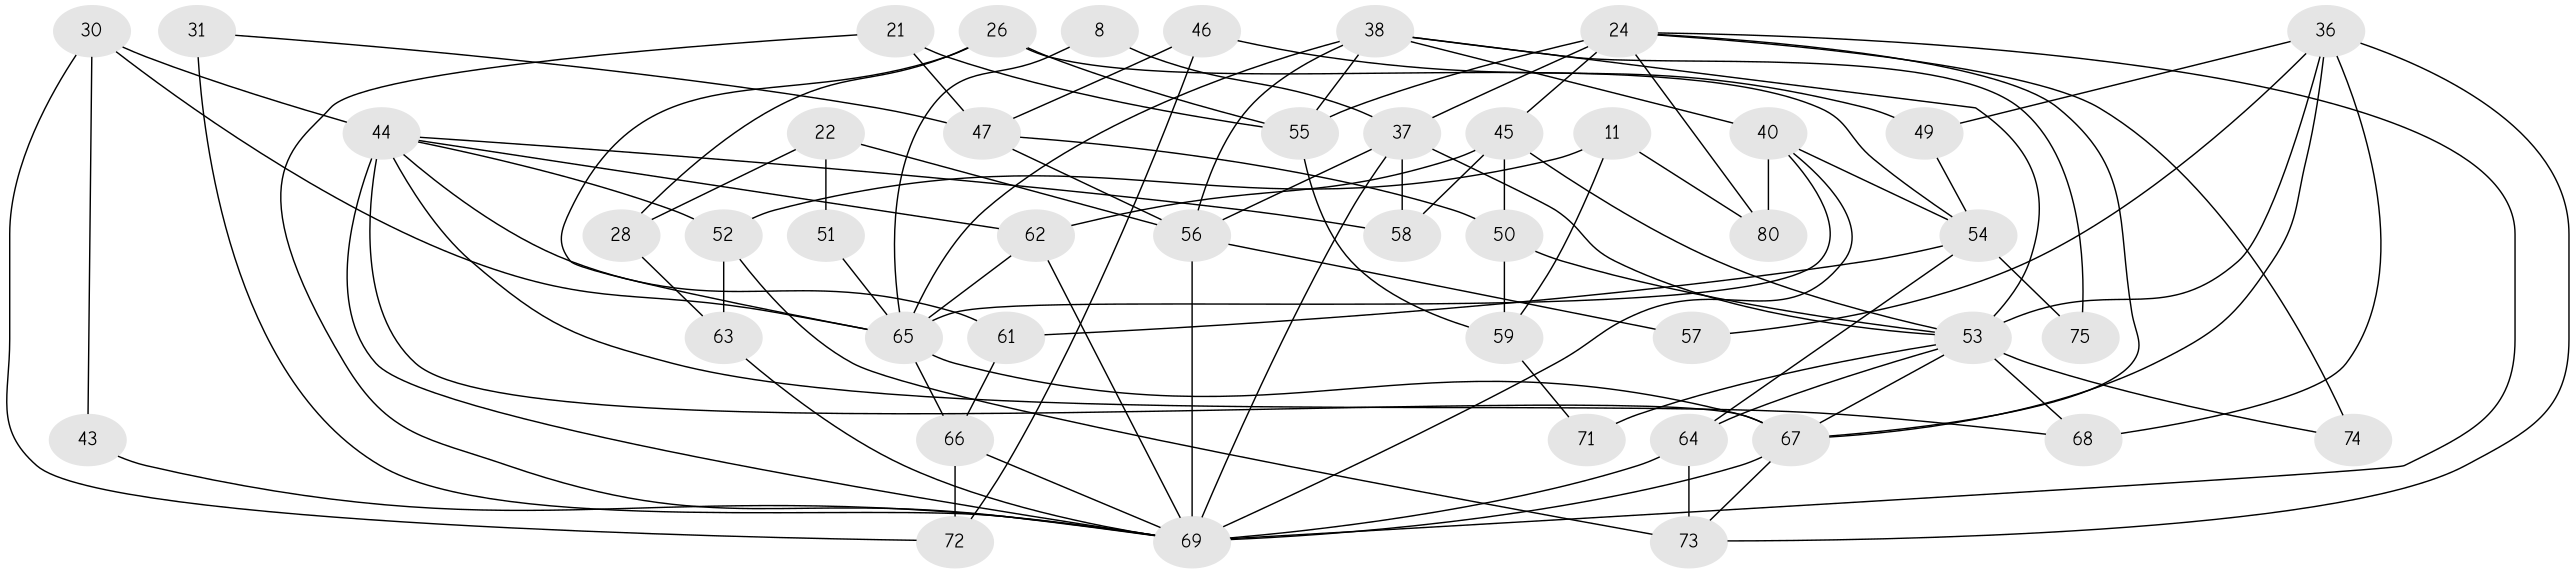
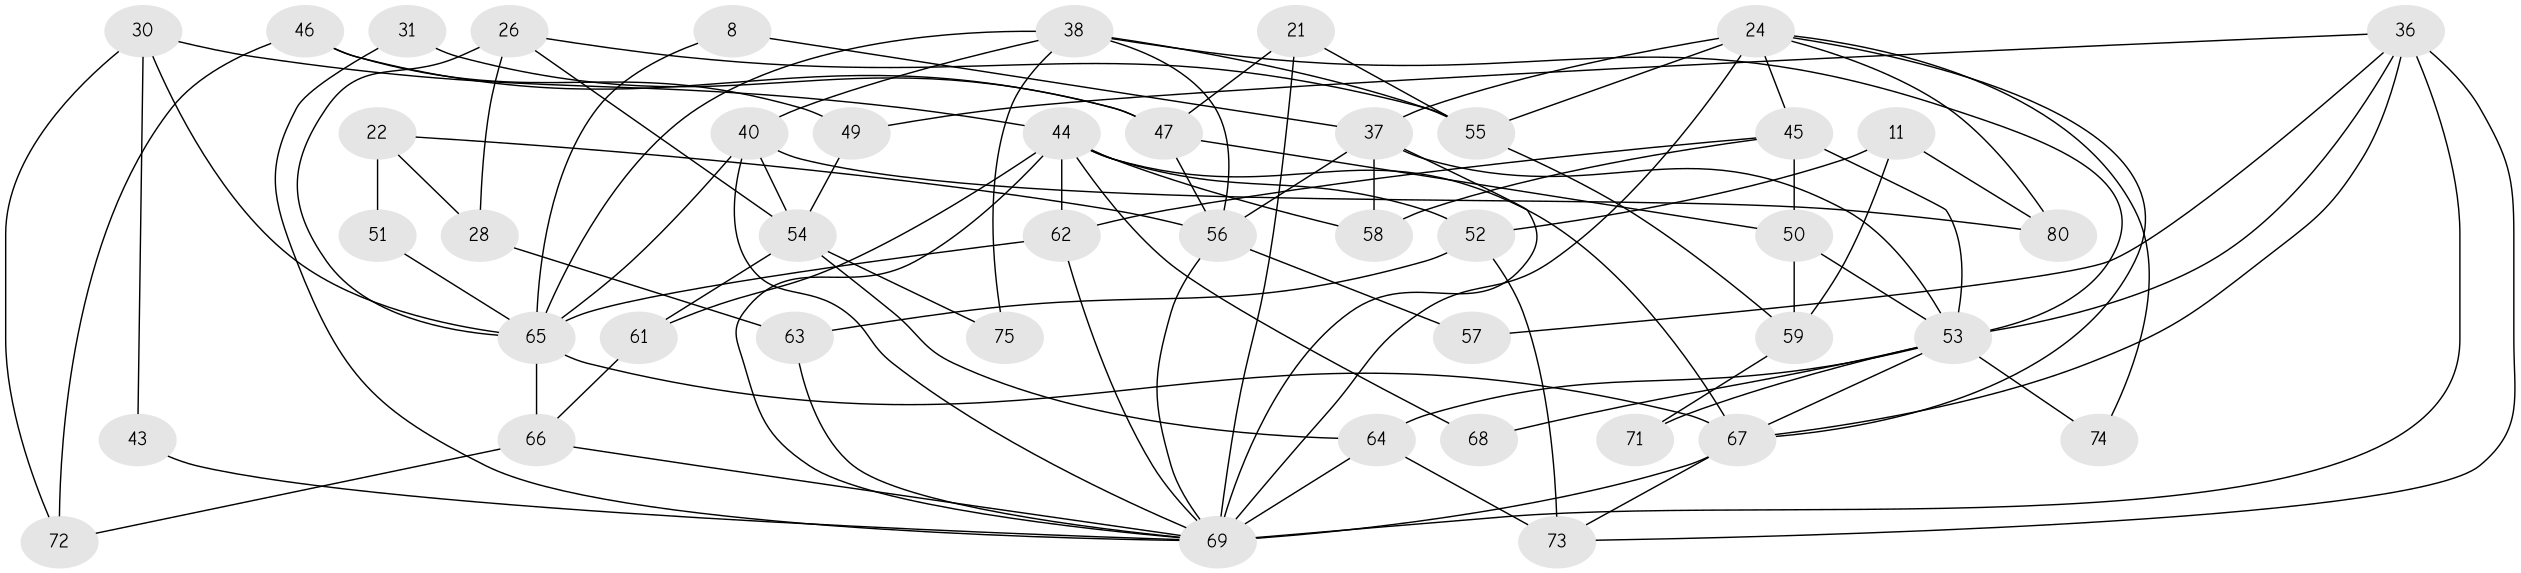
(2366, 328) -> (2035, 505)
